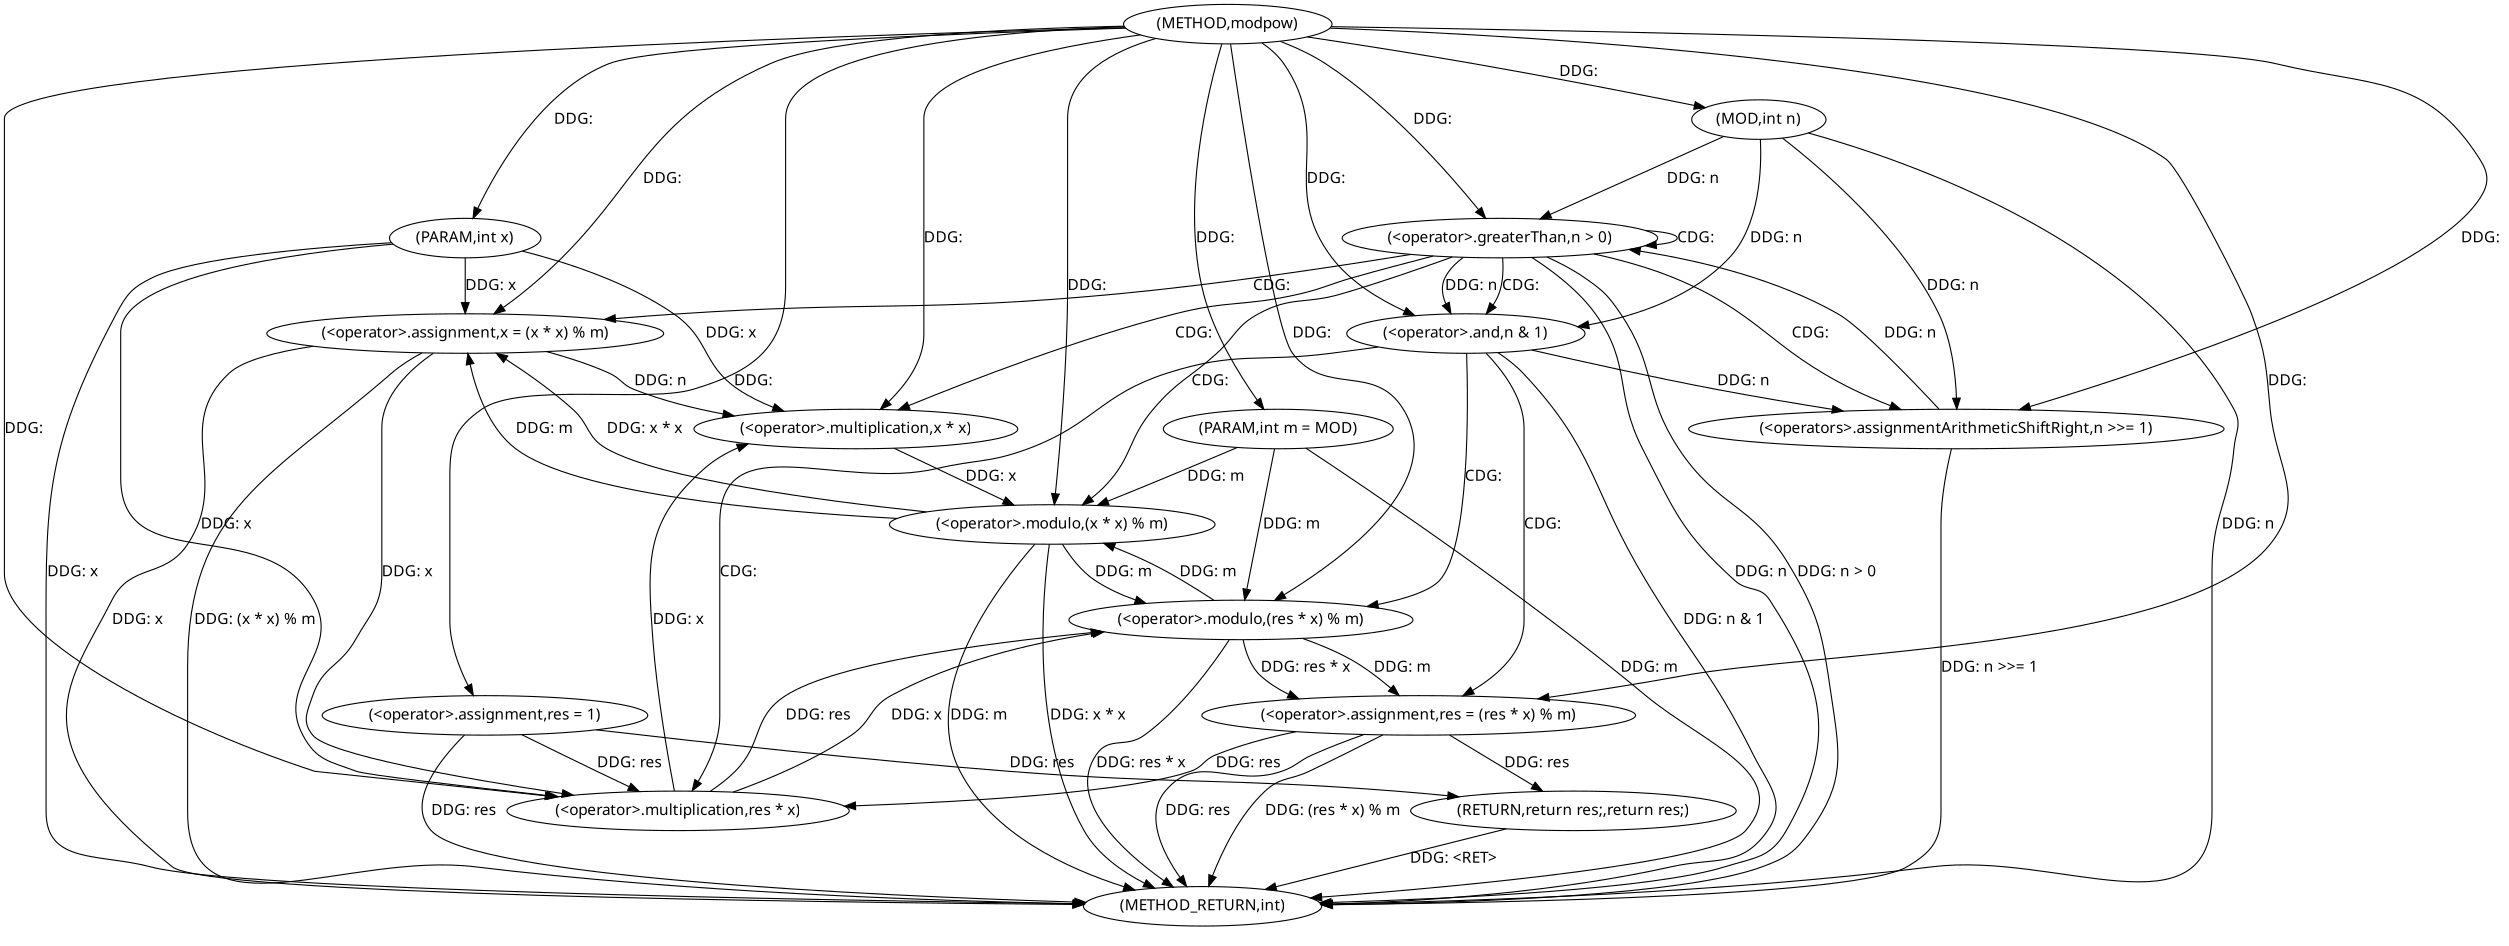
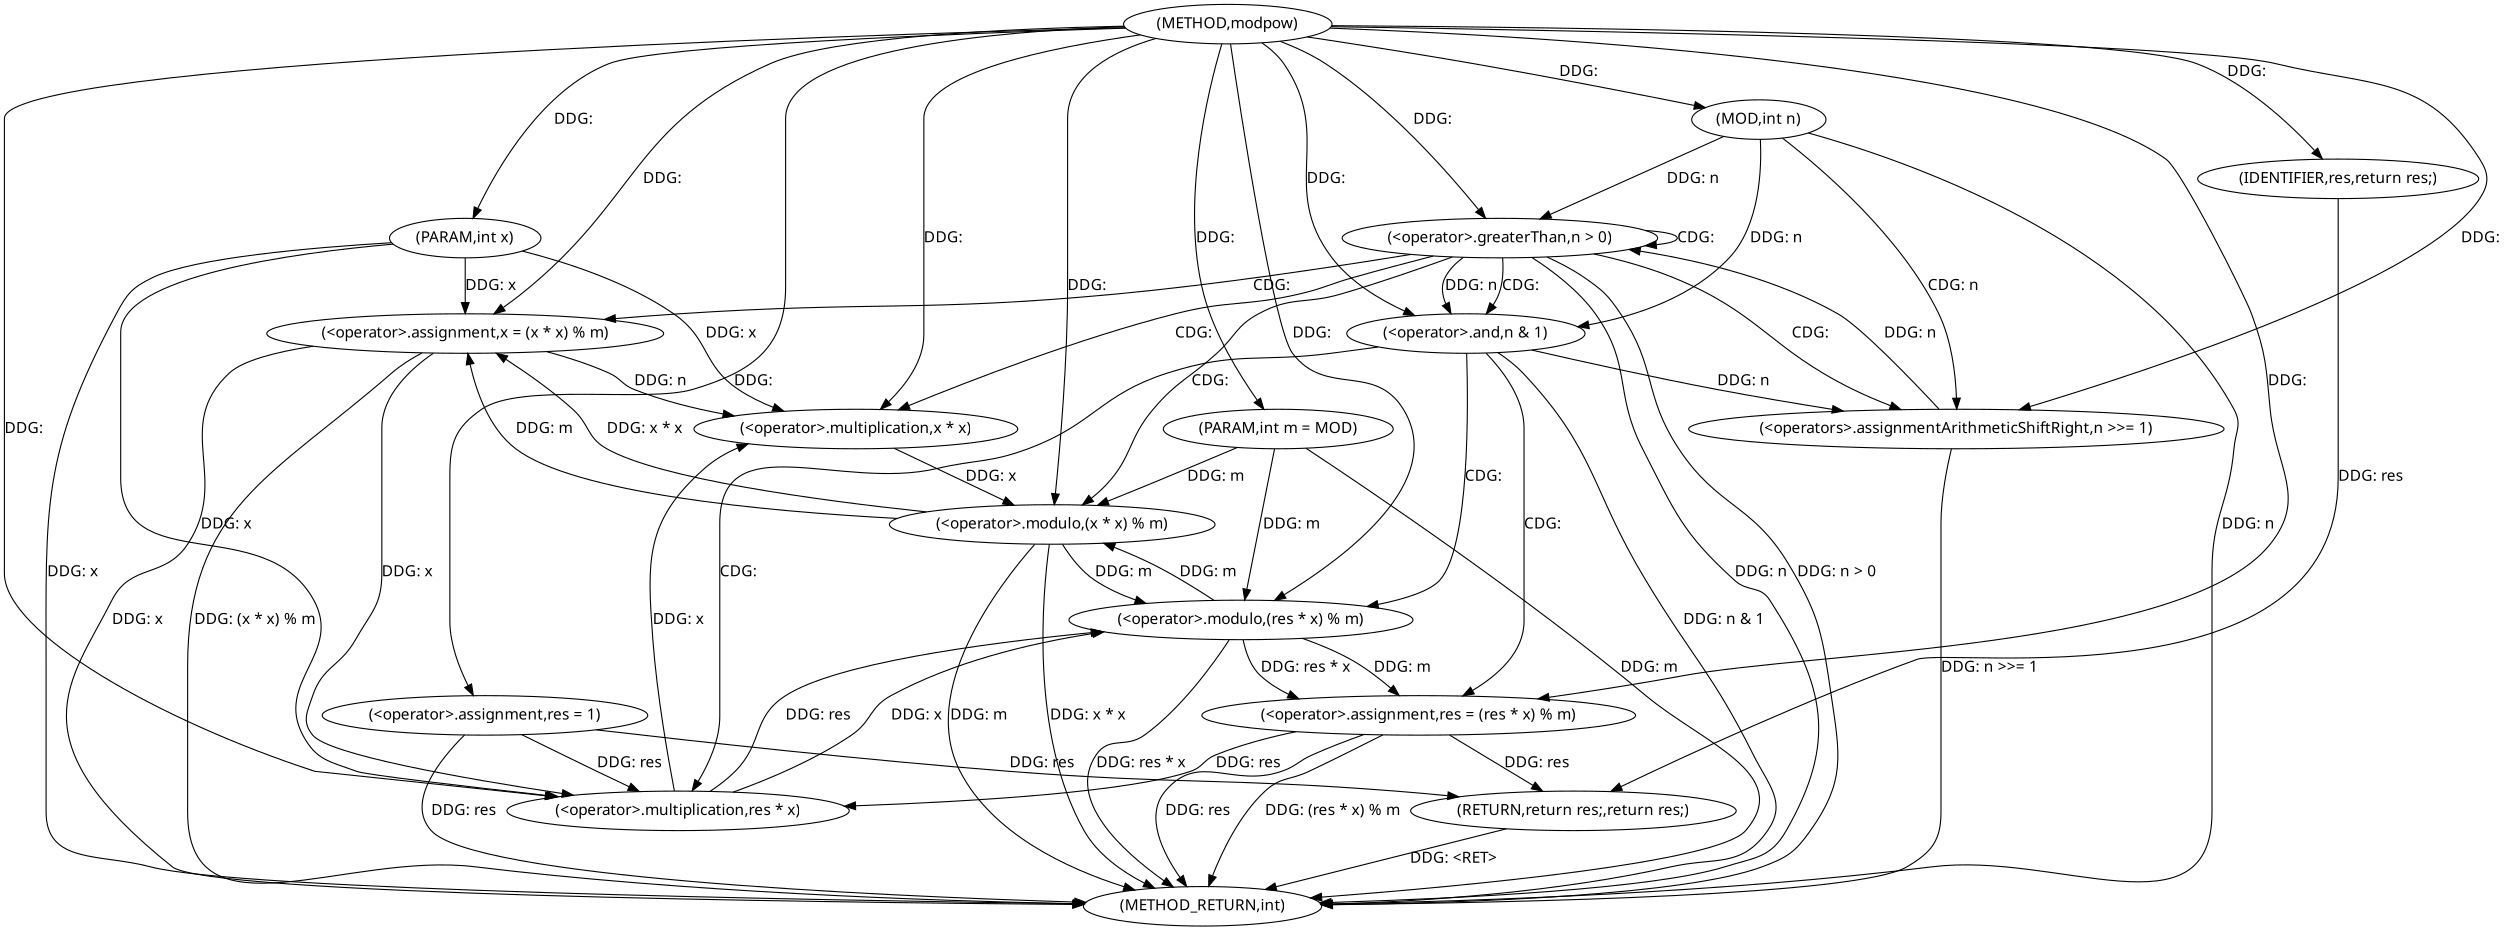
none -> (2338, 179)
(1954, 286) -> (1954, 286)
